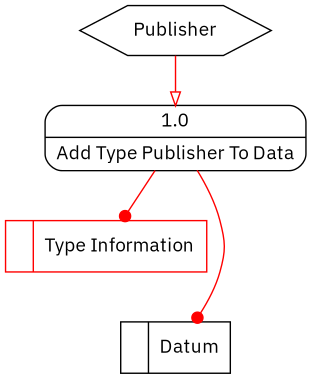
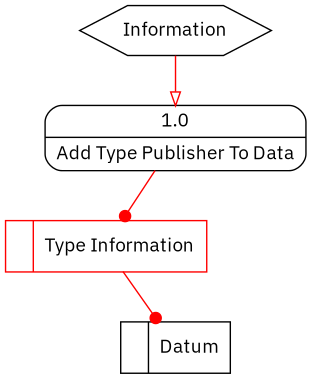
(176, 31) -> (176, 31)
(224, 241) -> (138, 292)
